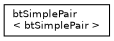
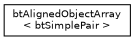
(57, 20) -> (67, 20)
